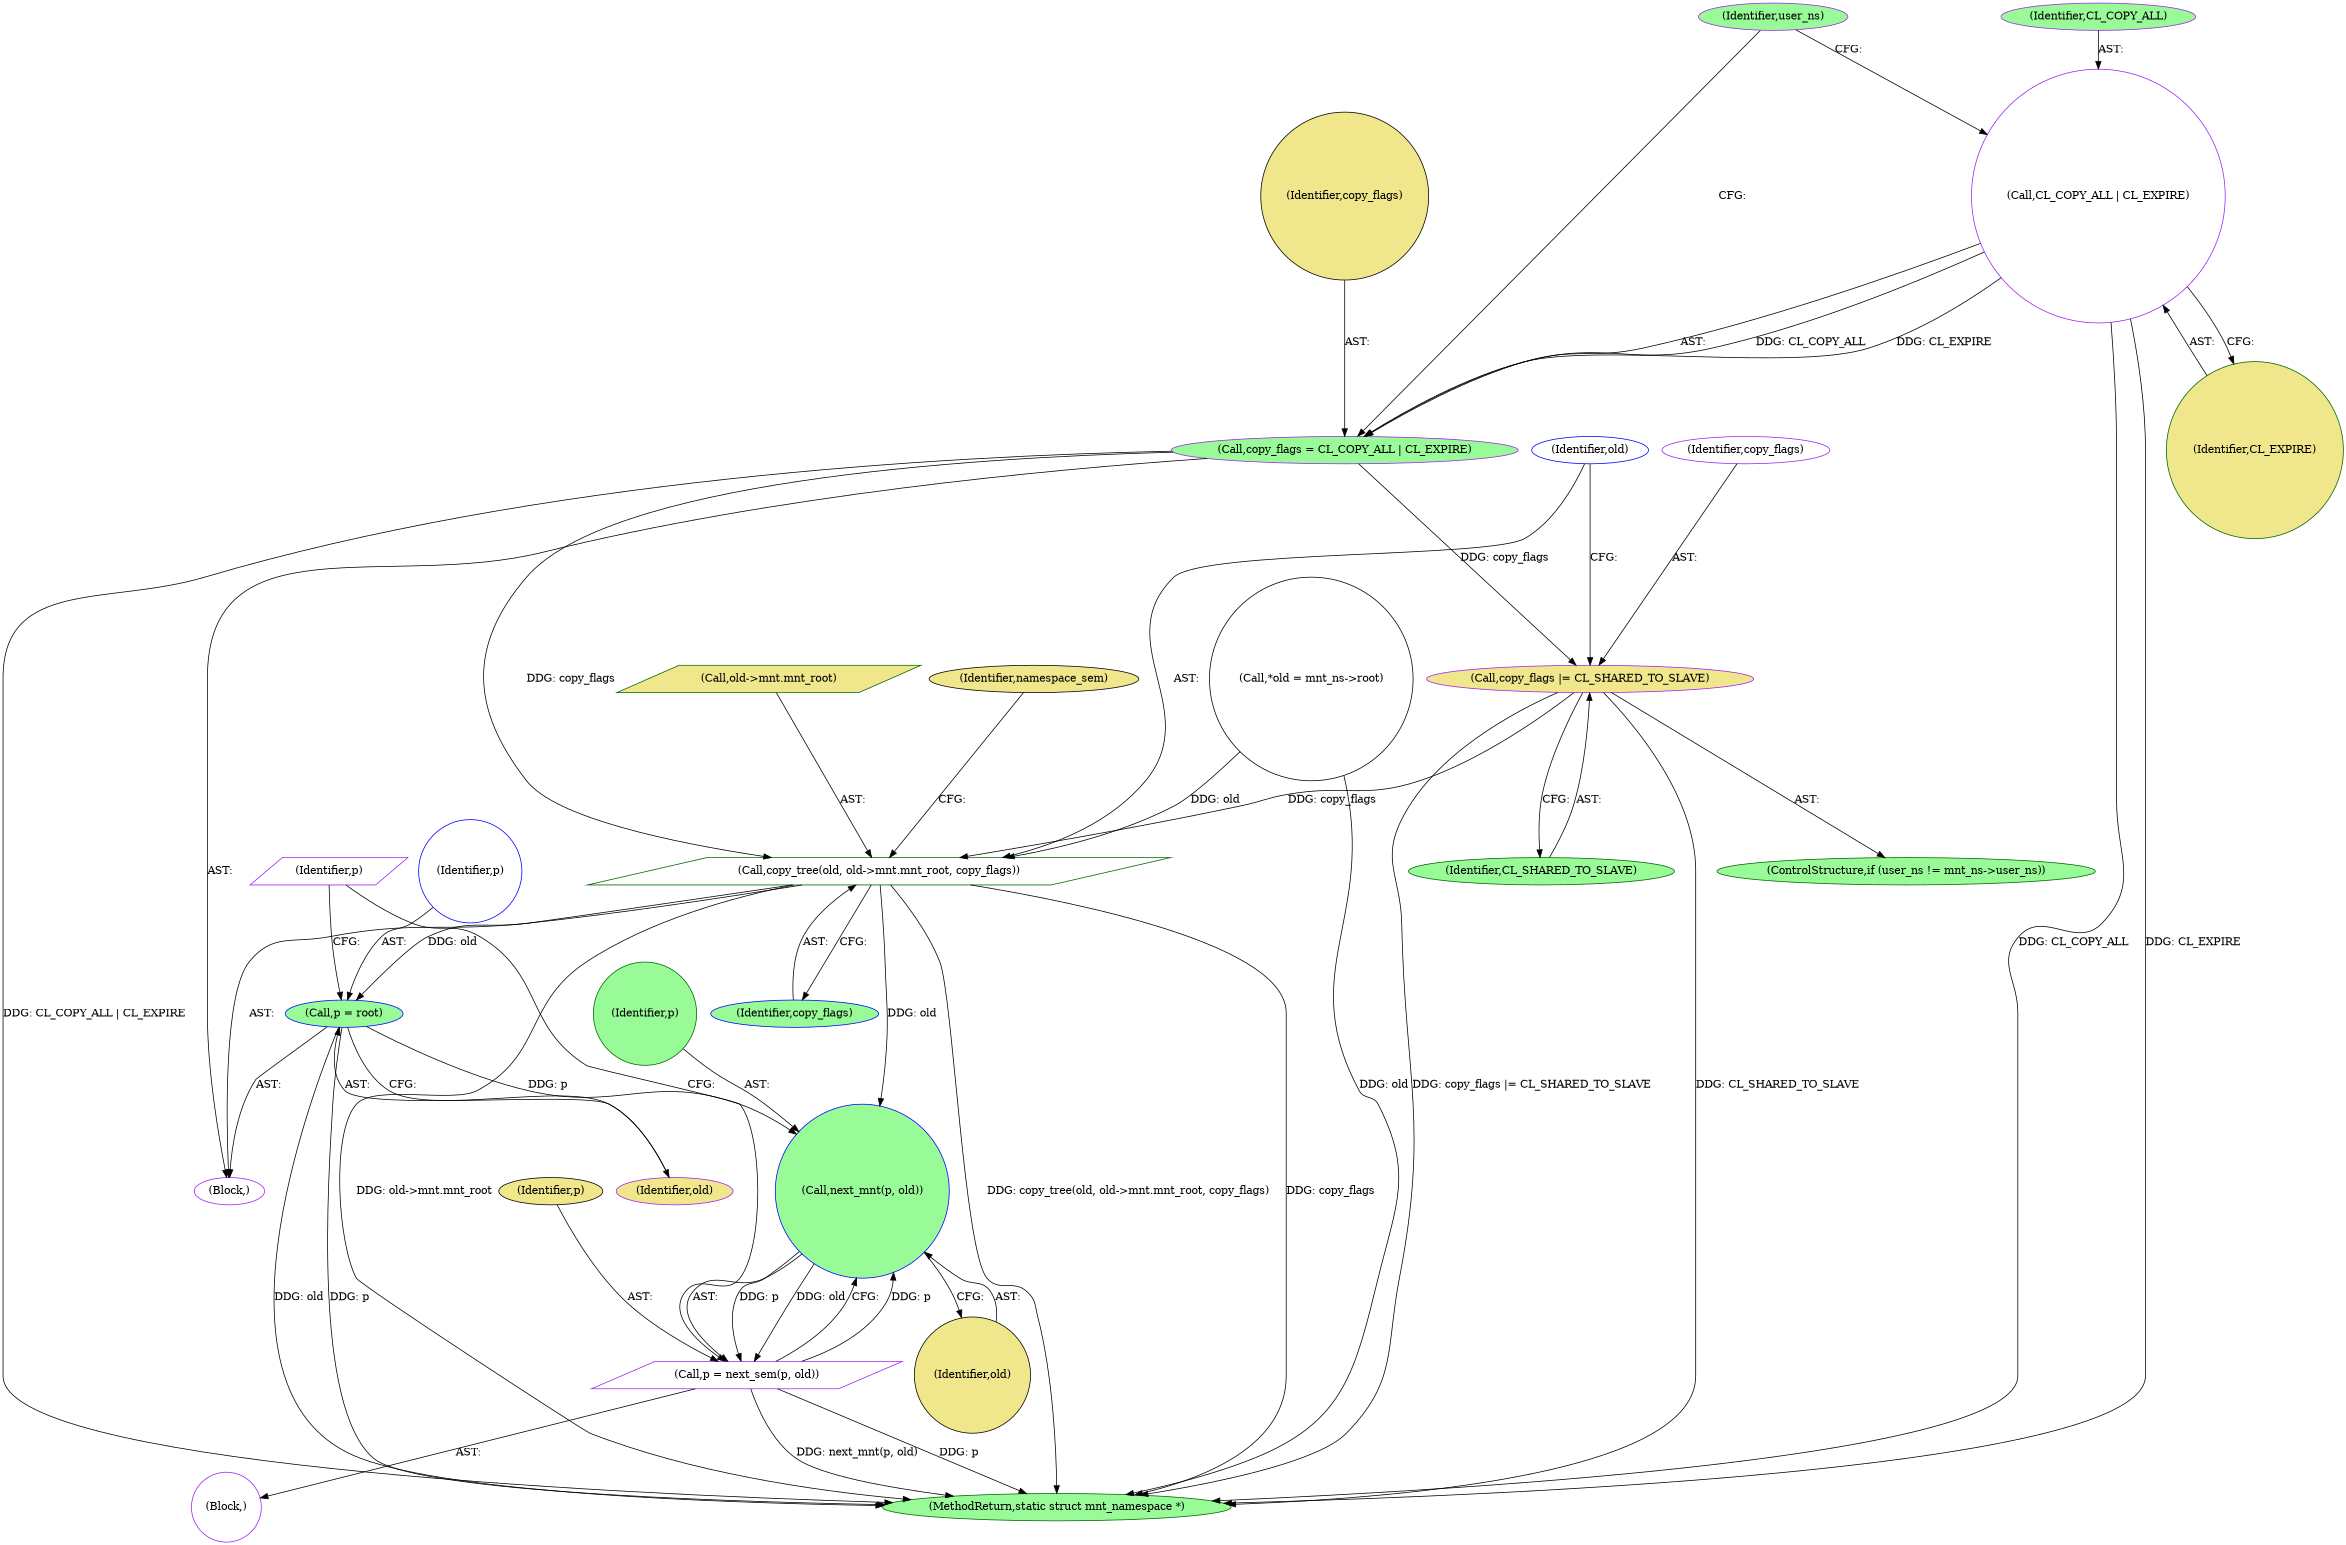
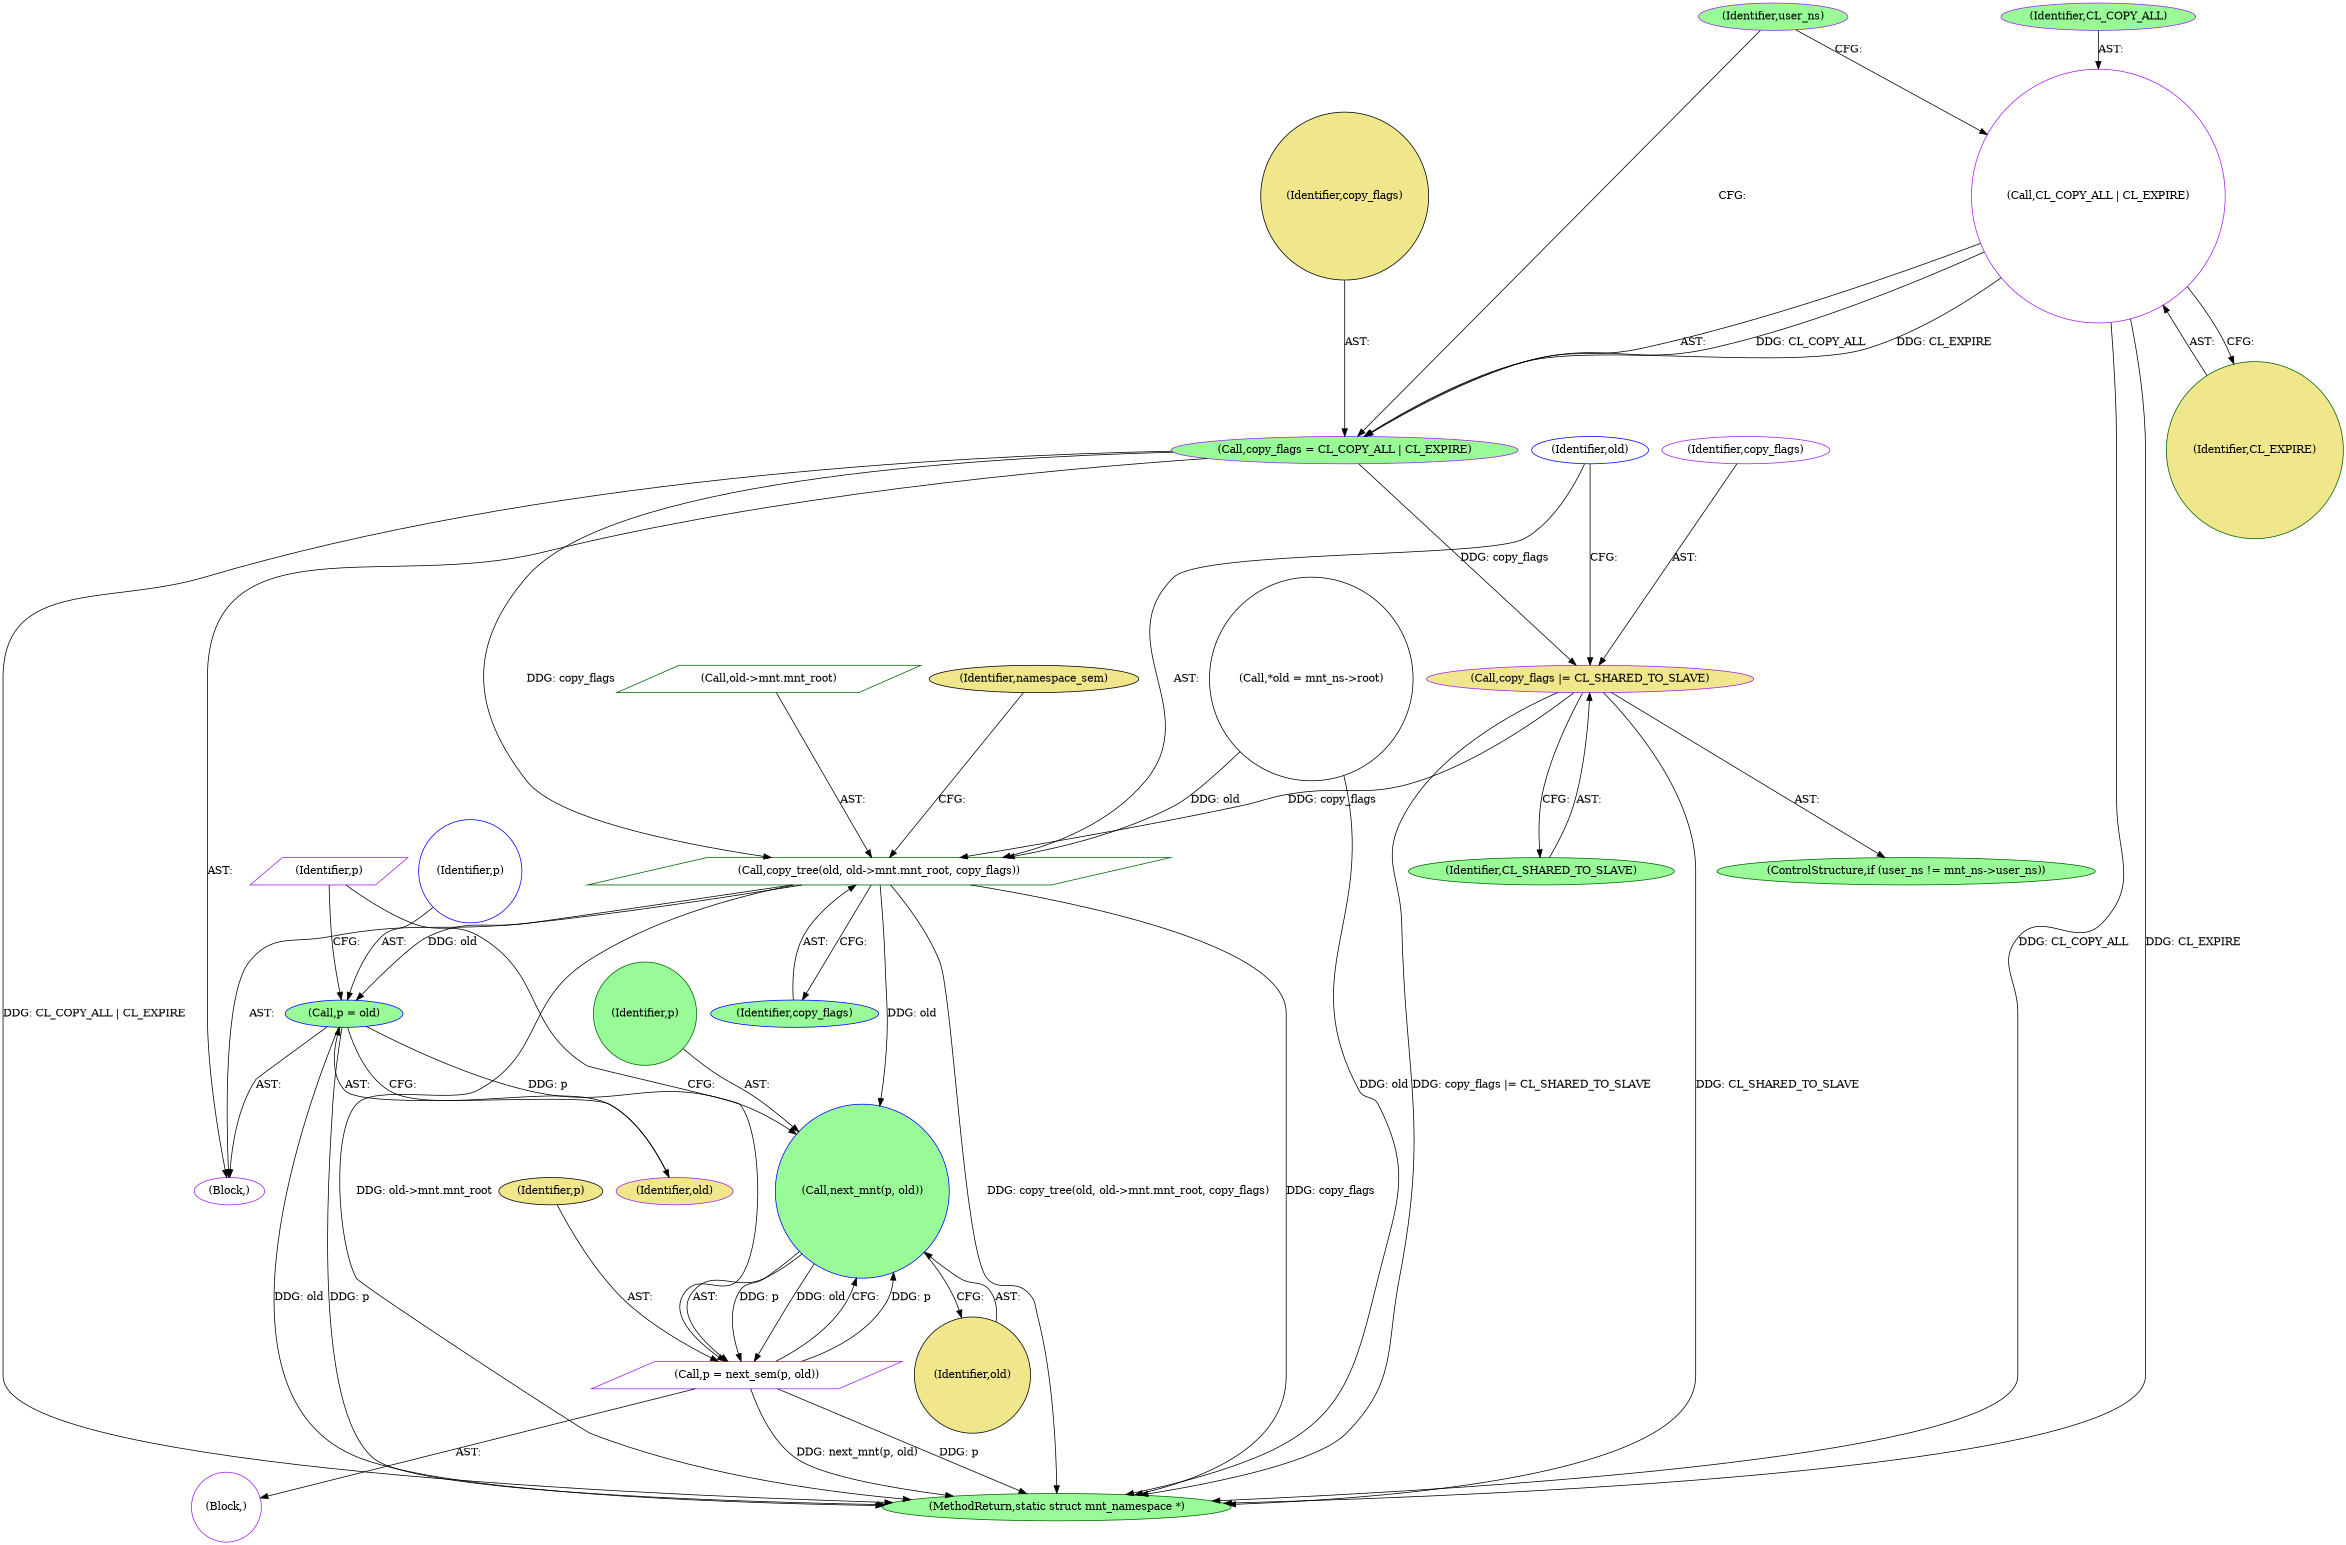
(769, 679) -> (769, 679)
(344, 1014) -> (344, 1014)
